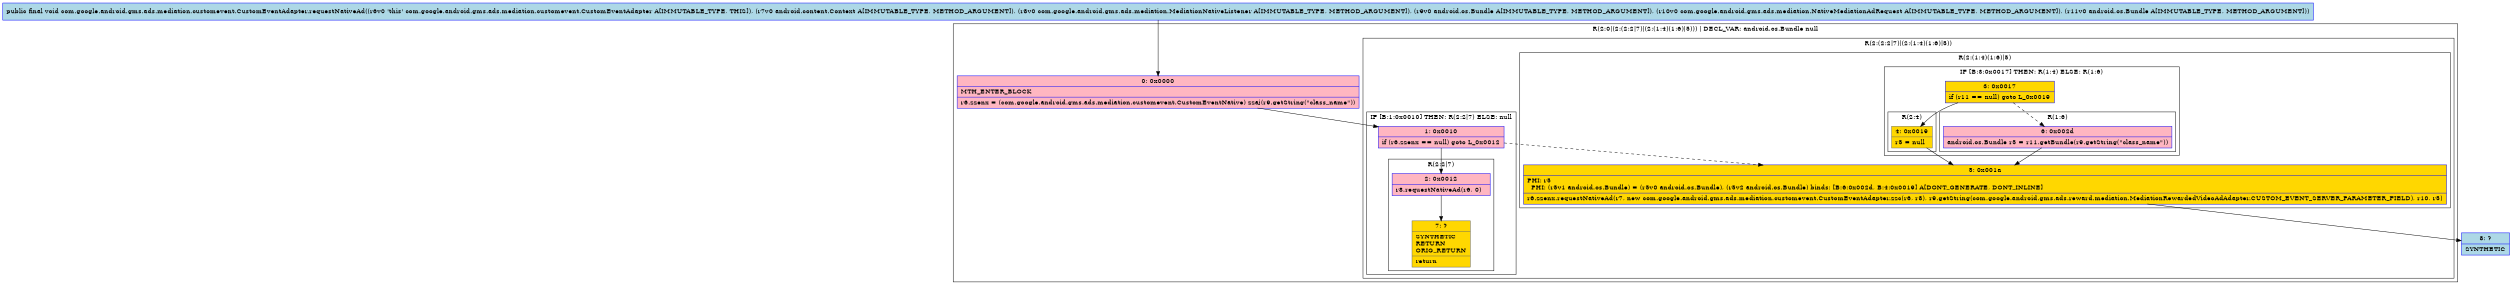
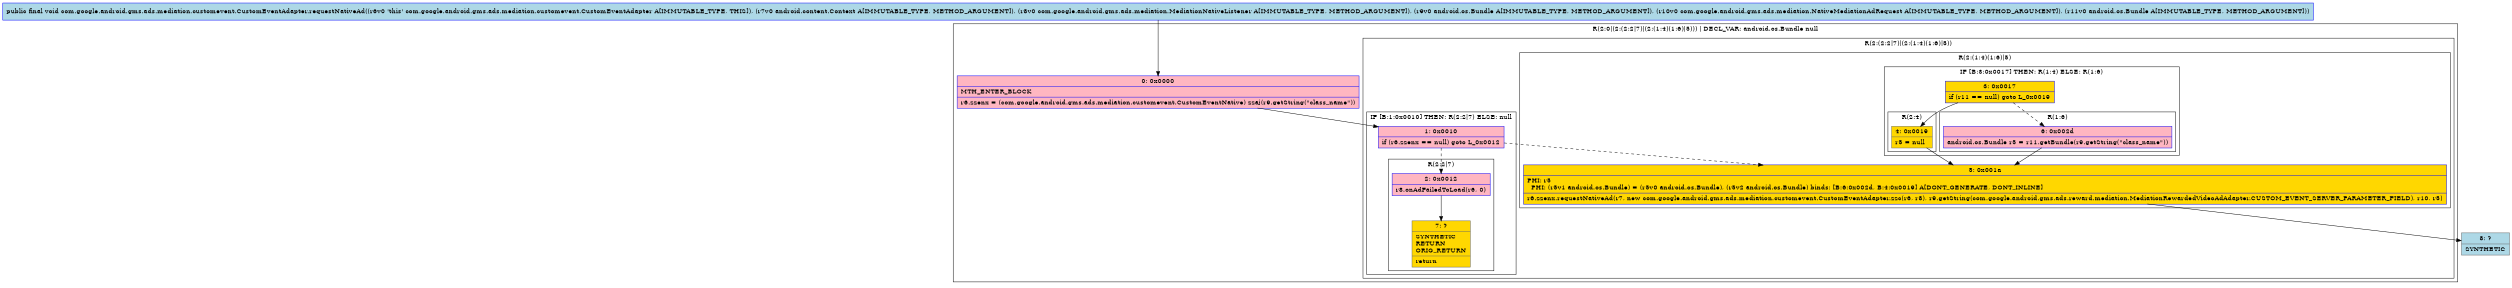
(1441, 156) -> (1441, 156)
(1439, 190) -> (1441, 190)
(2485, 244) -> (2485, 244)
